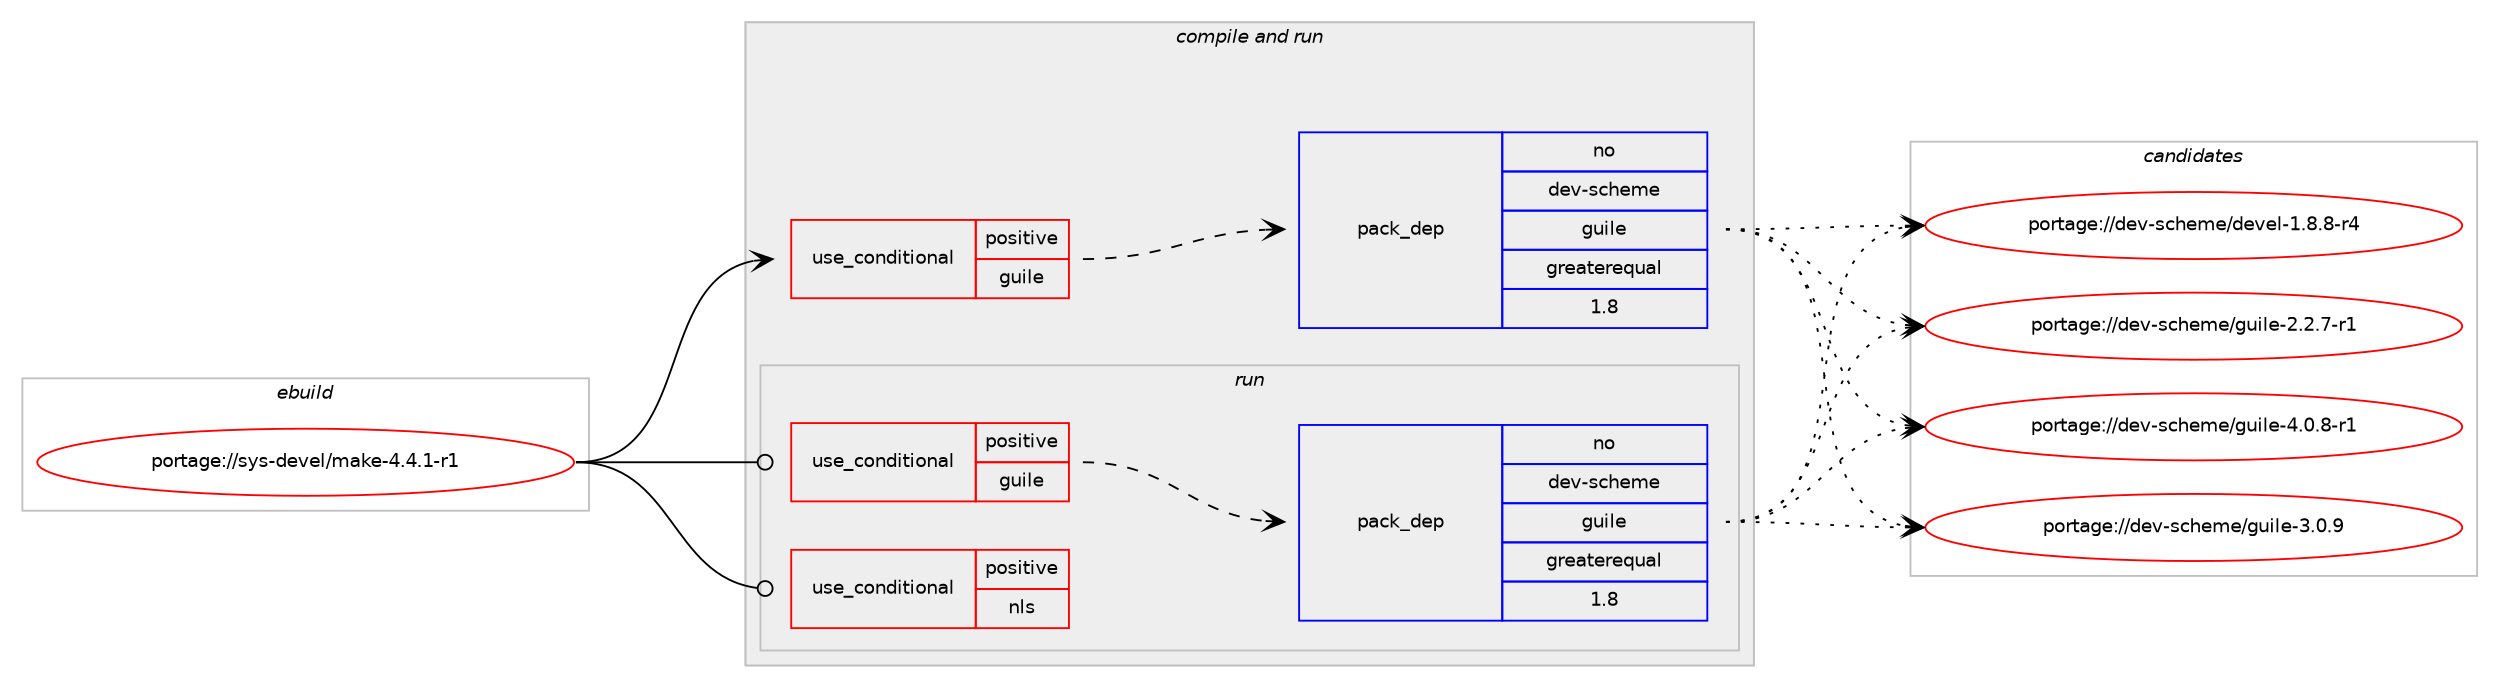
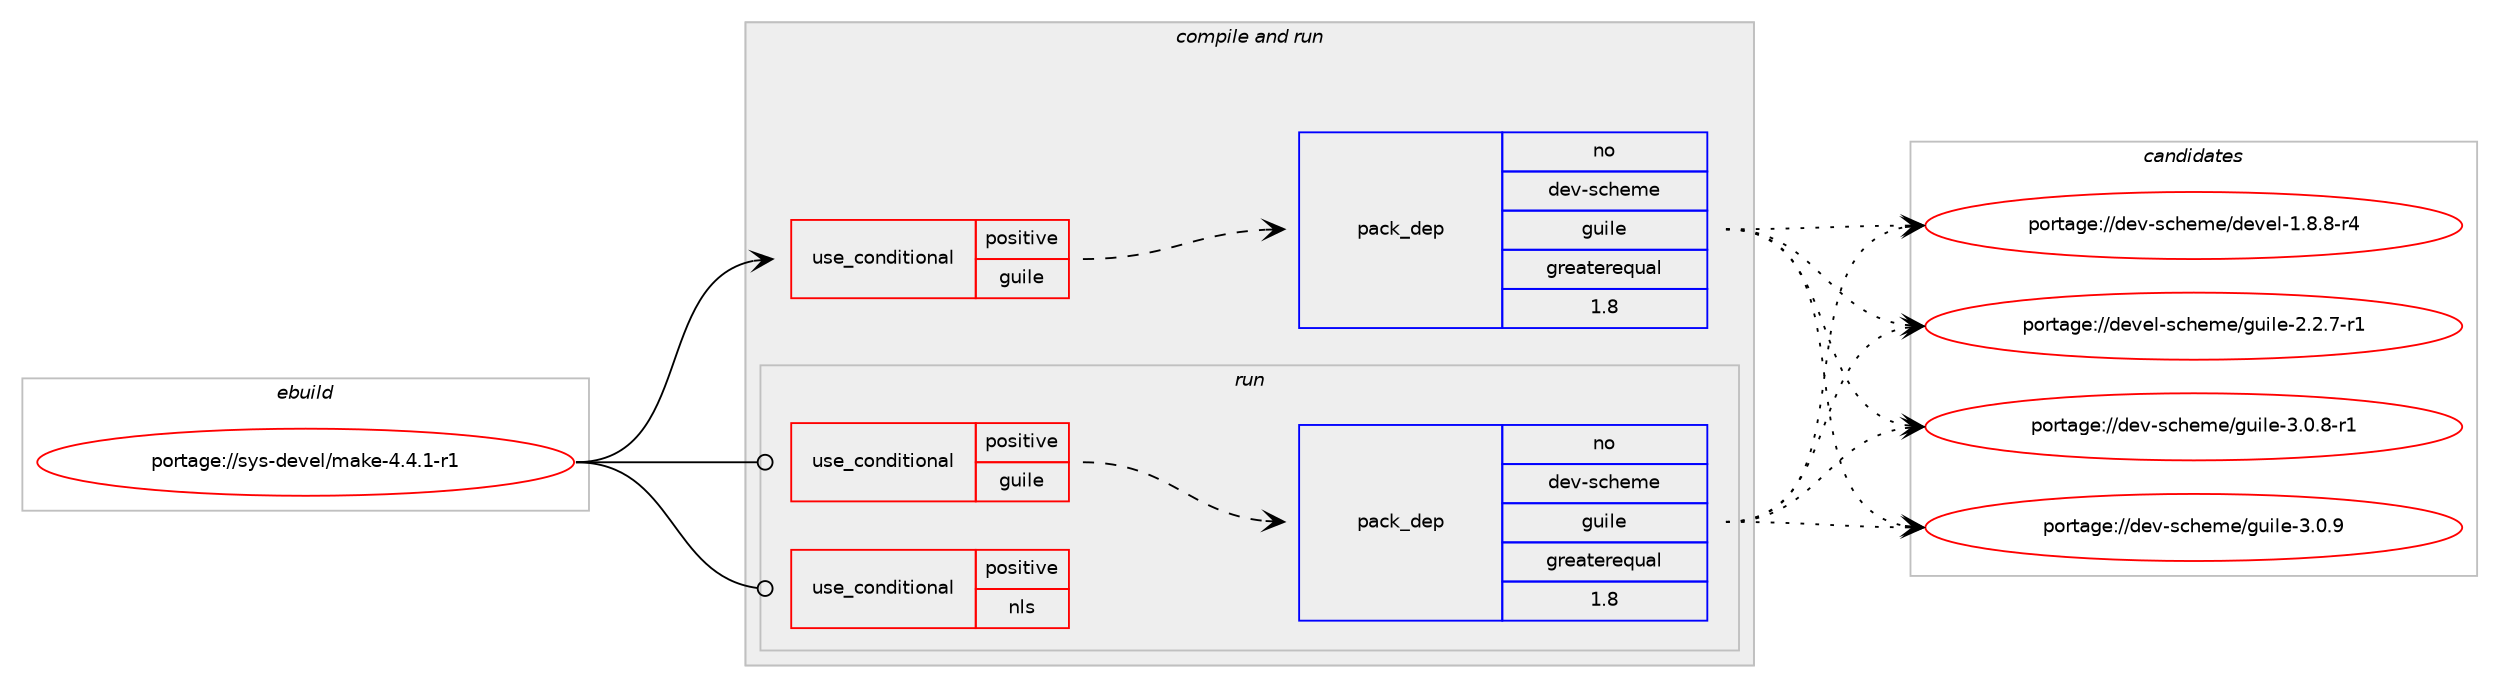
(2194, 326) -> (2194, 326)
(2194, 427) -> (2194, 427)
